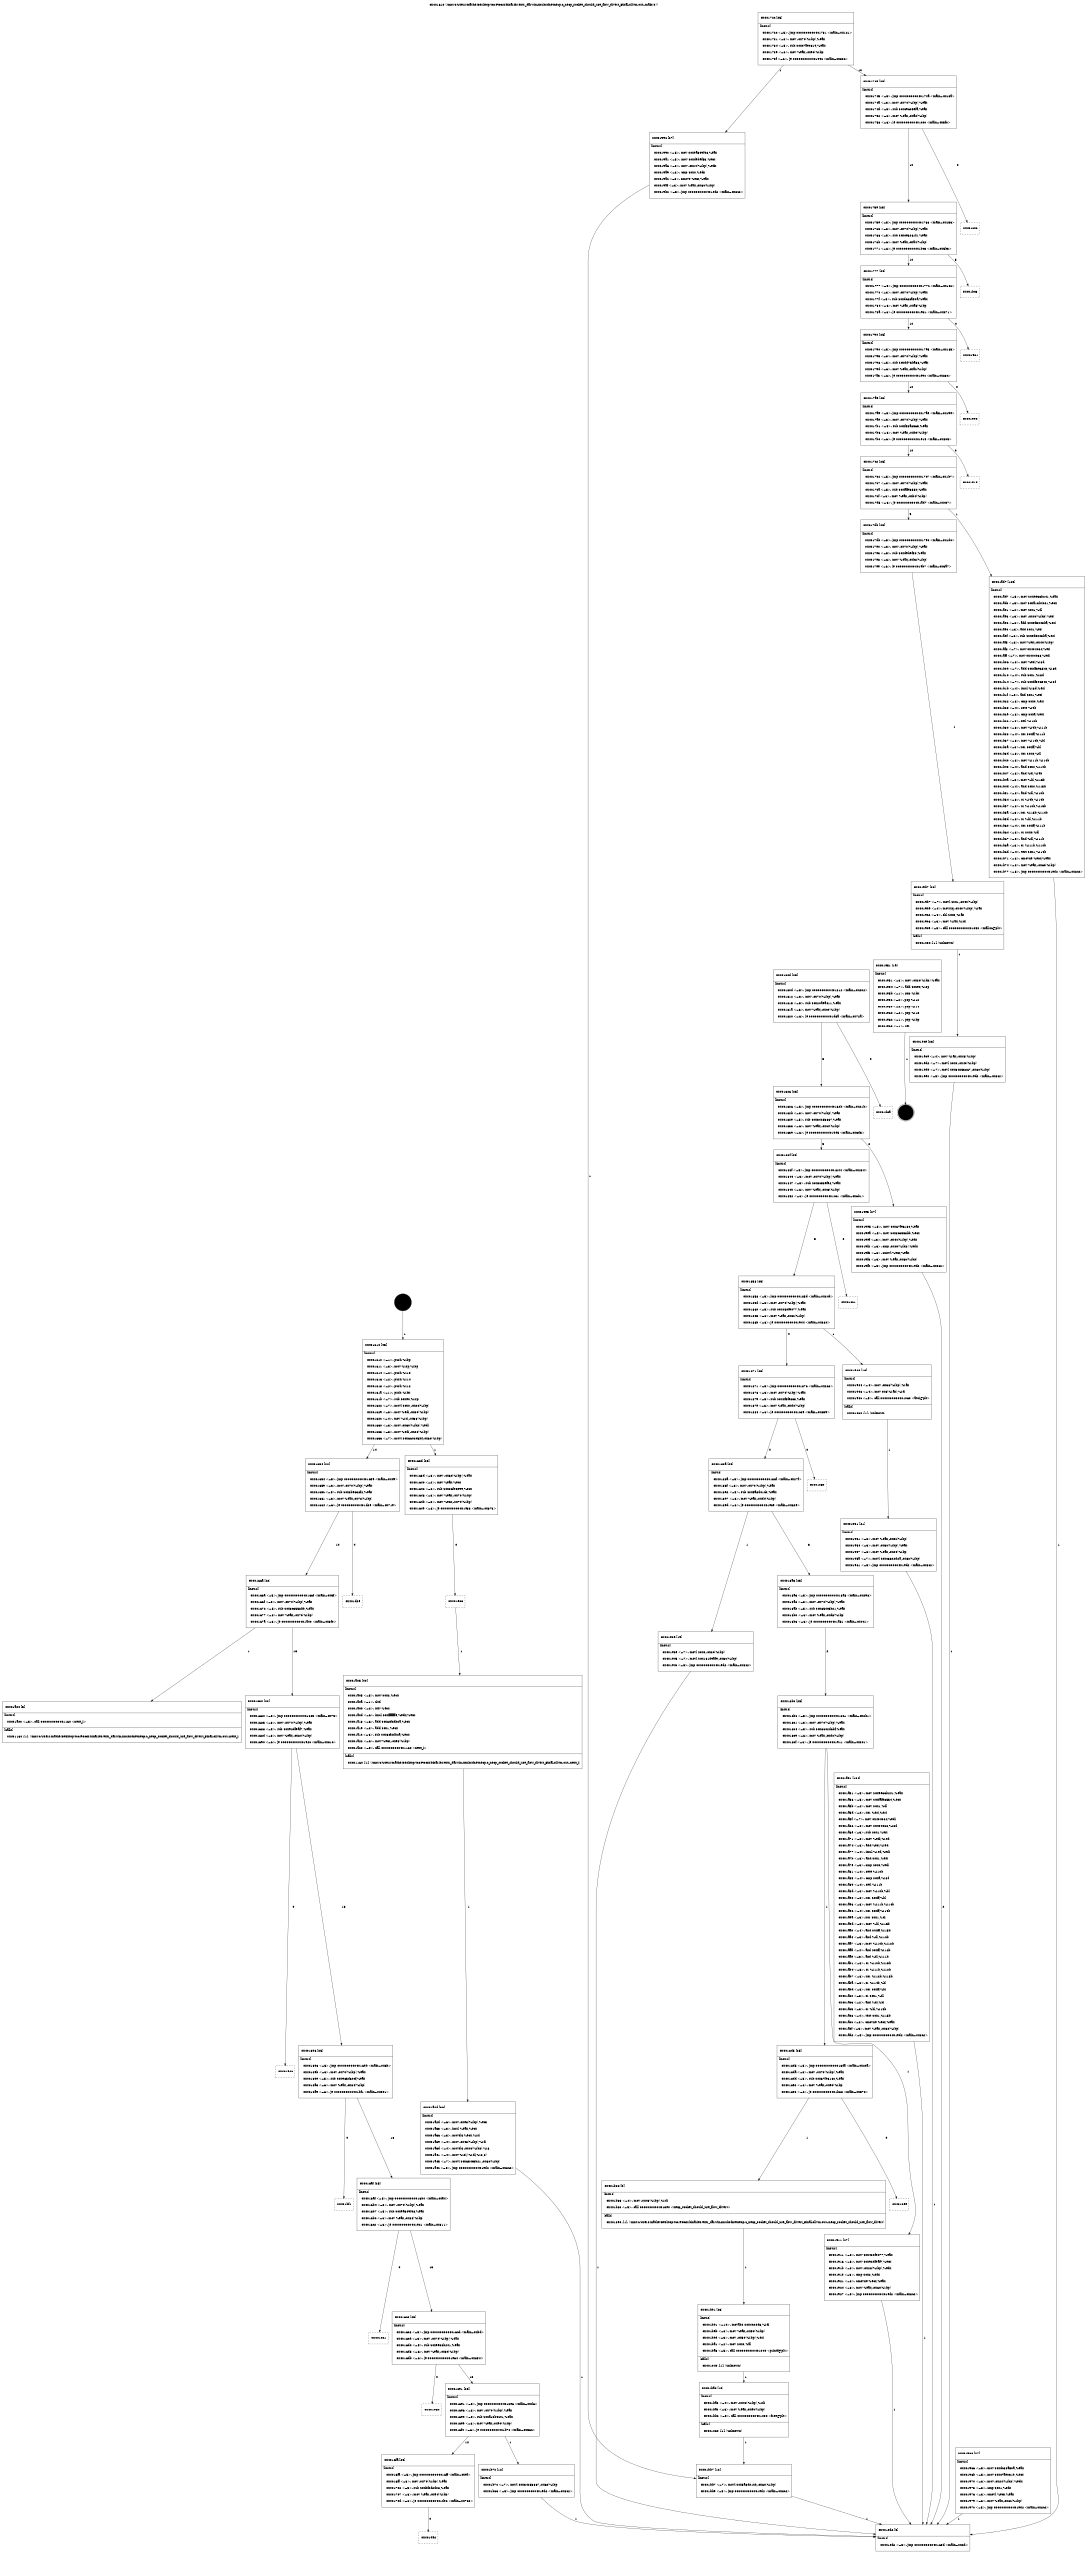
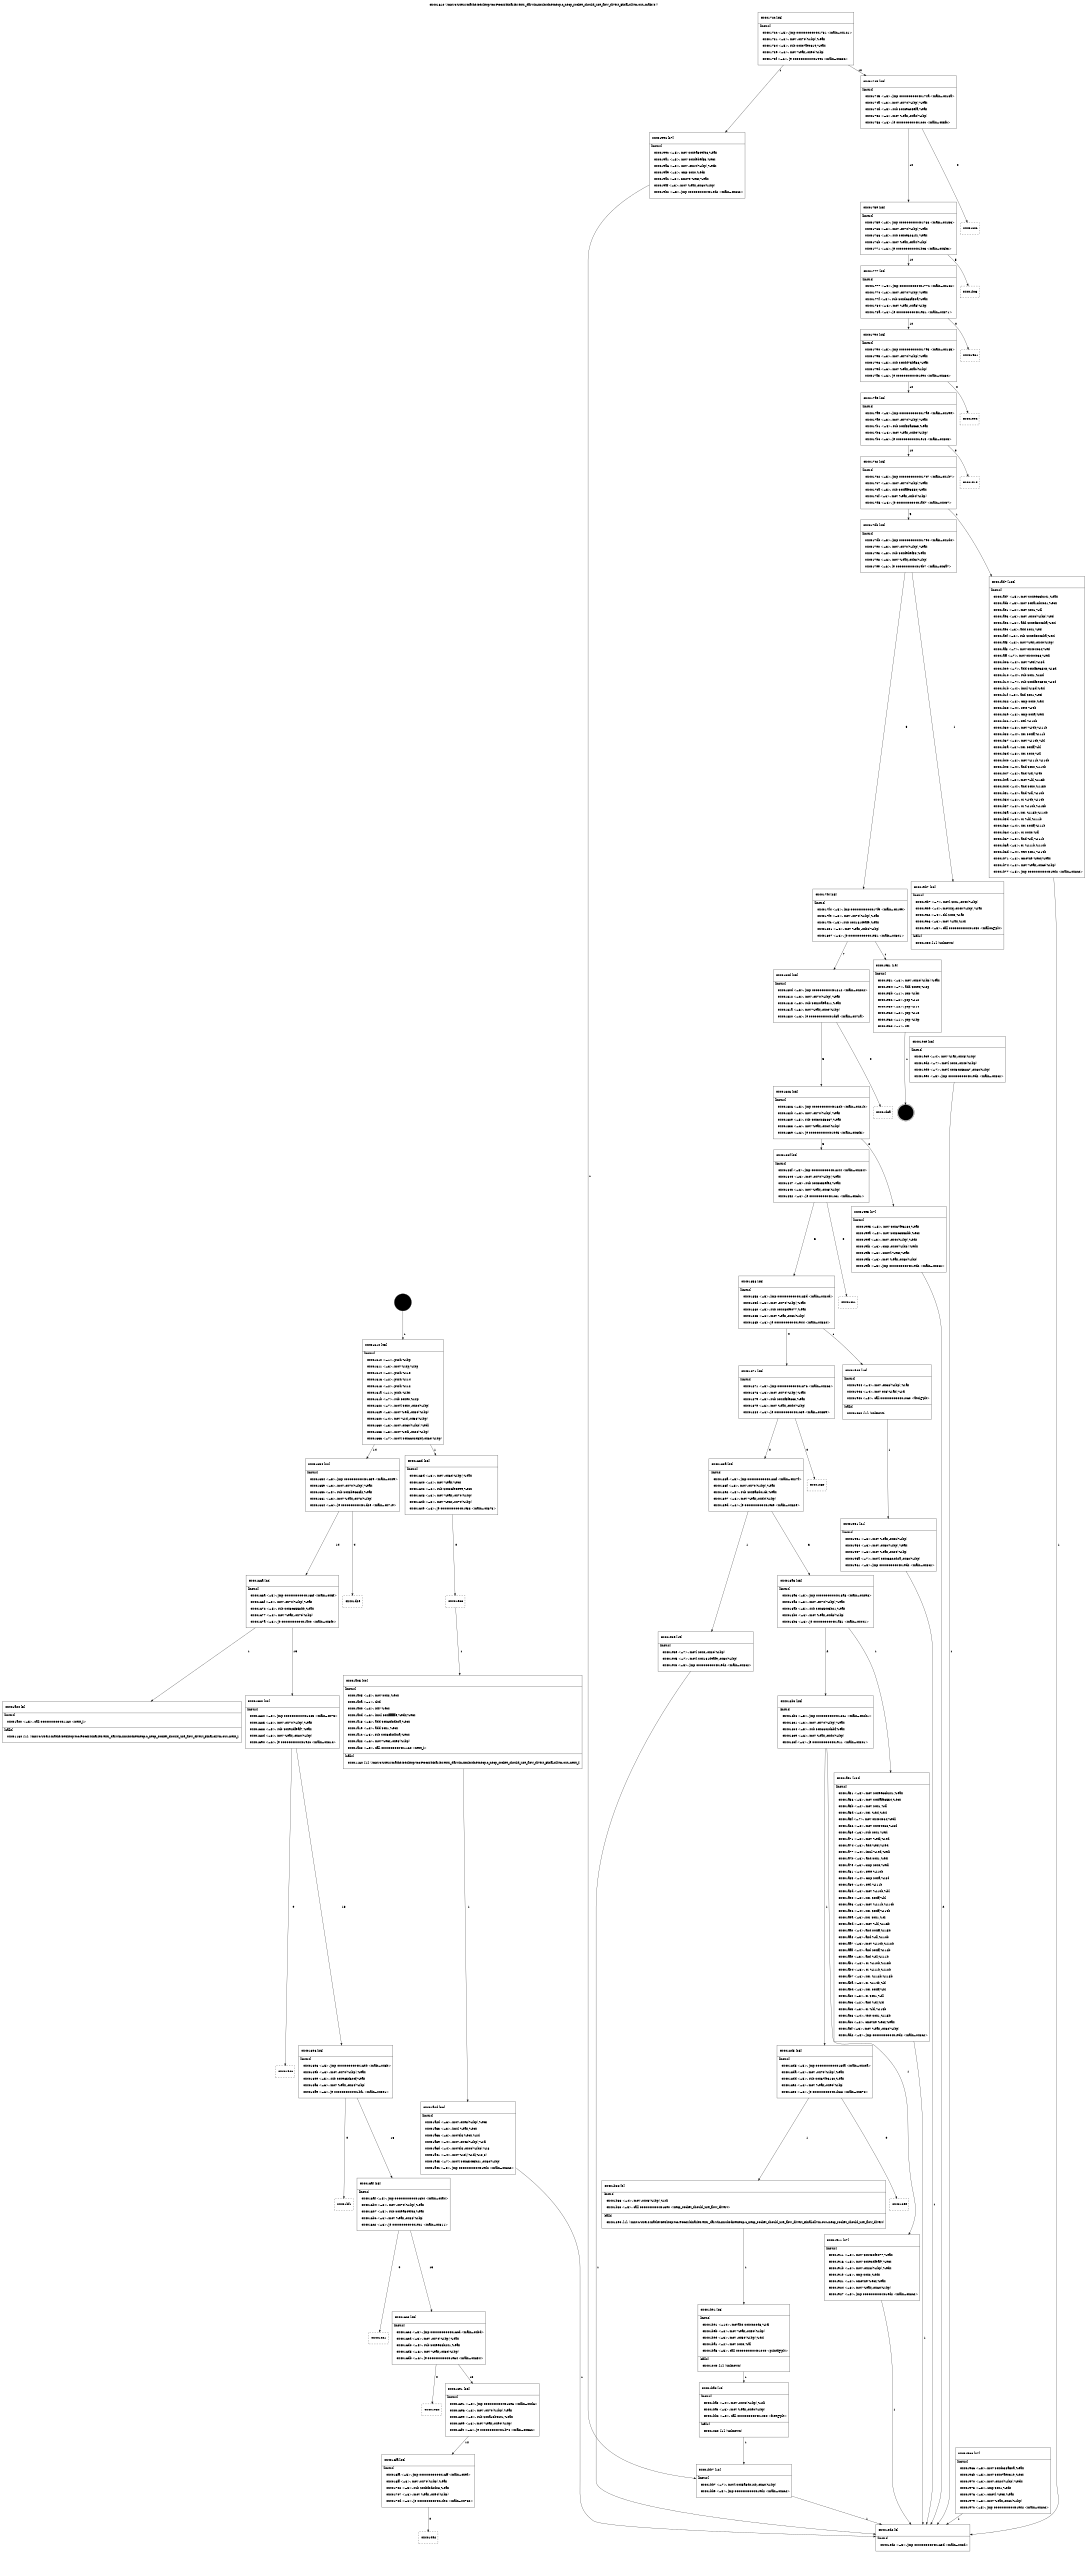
none -> (860, 915)
(957, 991) -> none
none -> (881, 1695)
(526, 2481) -> none
